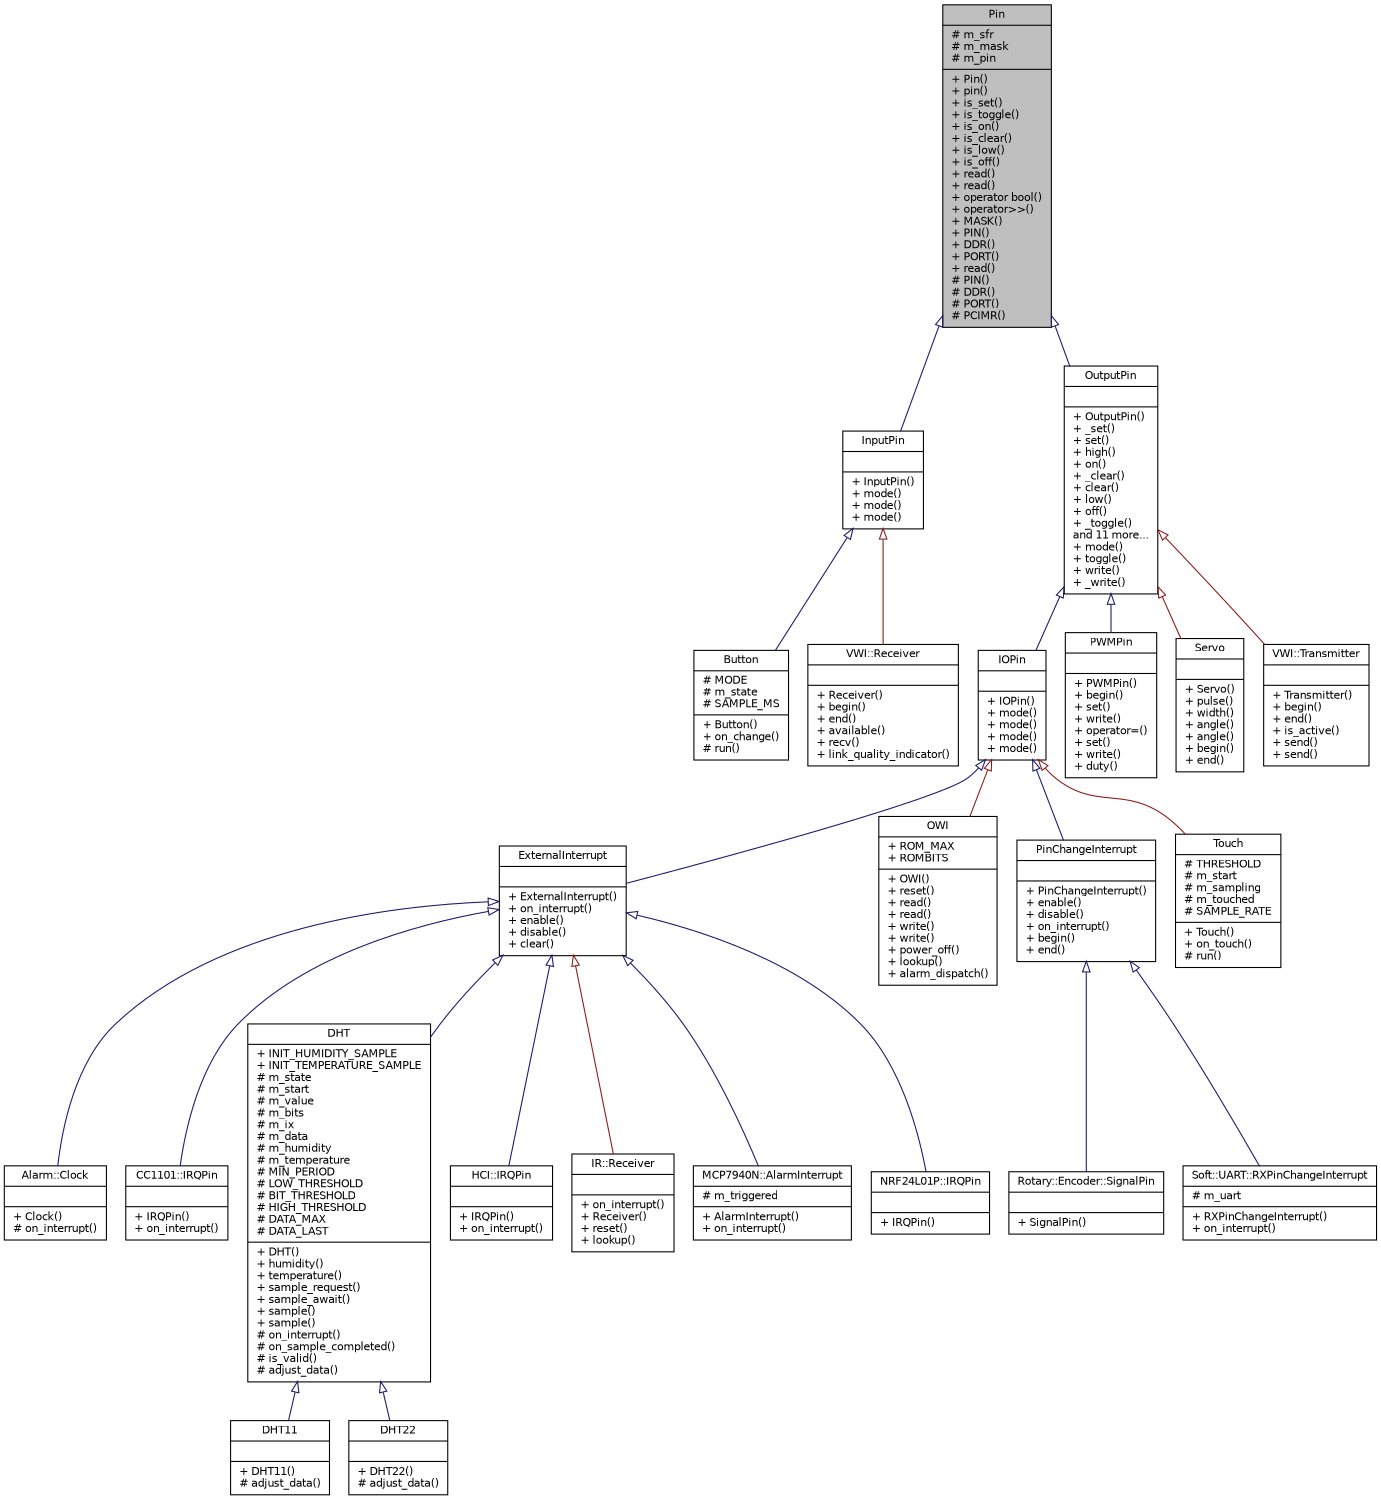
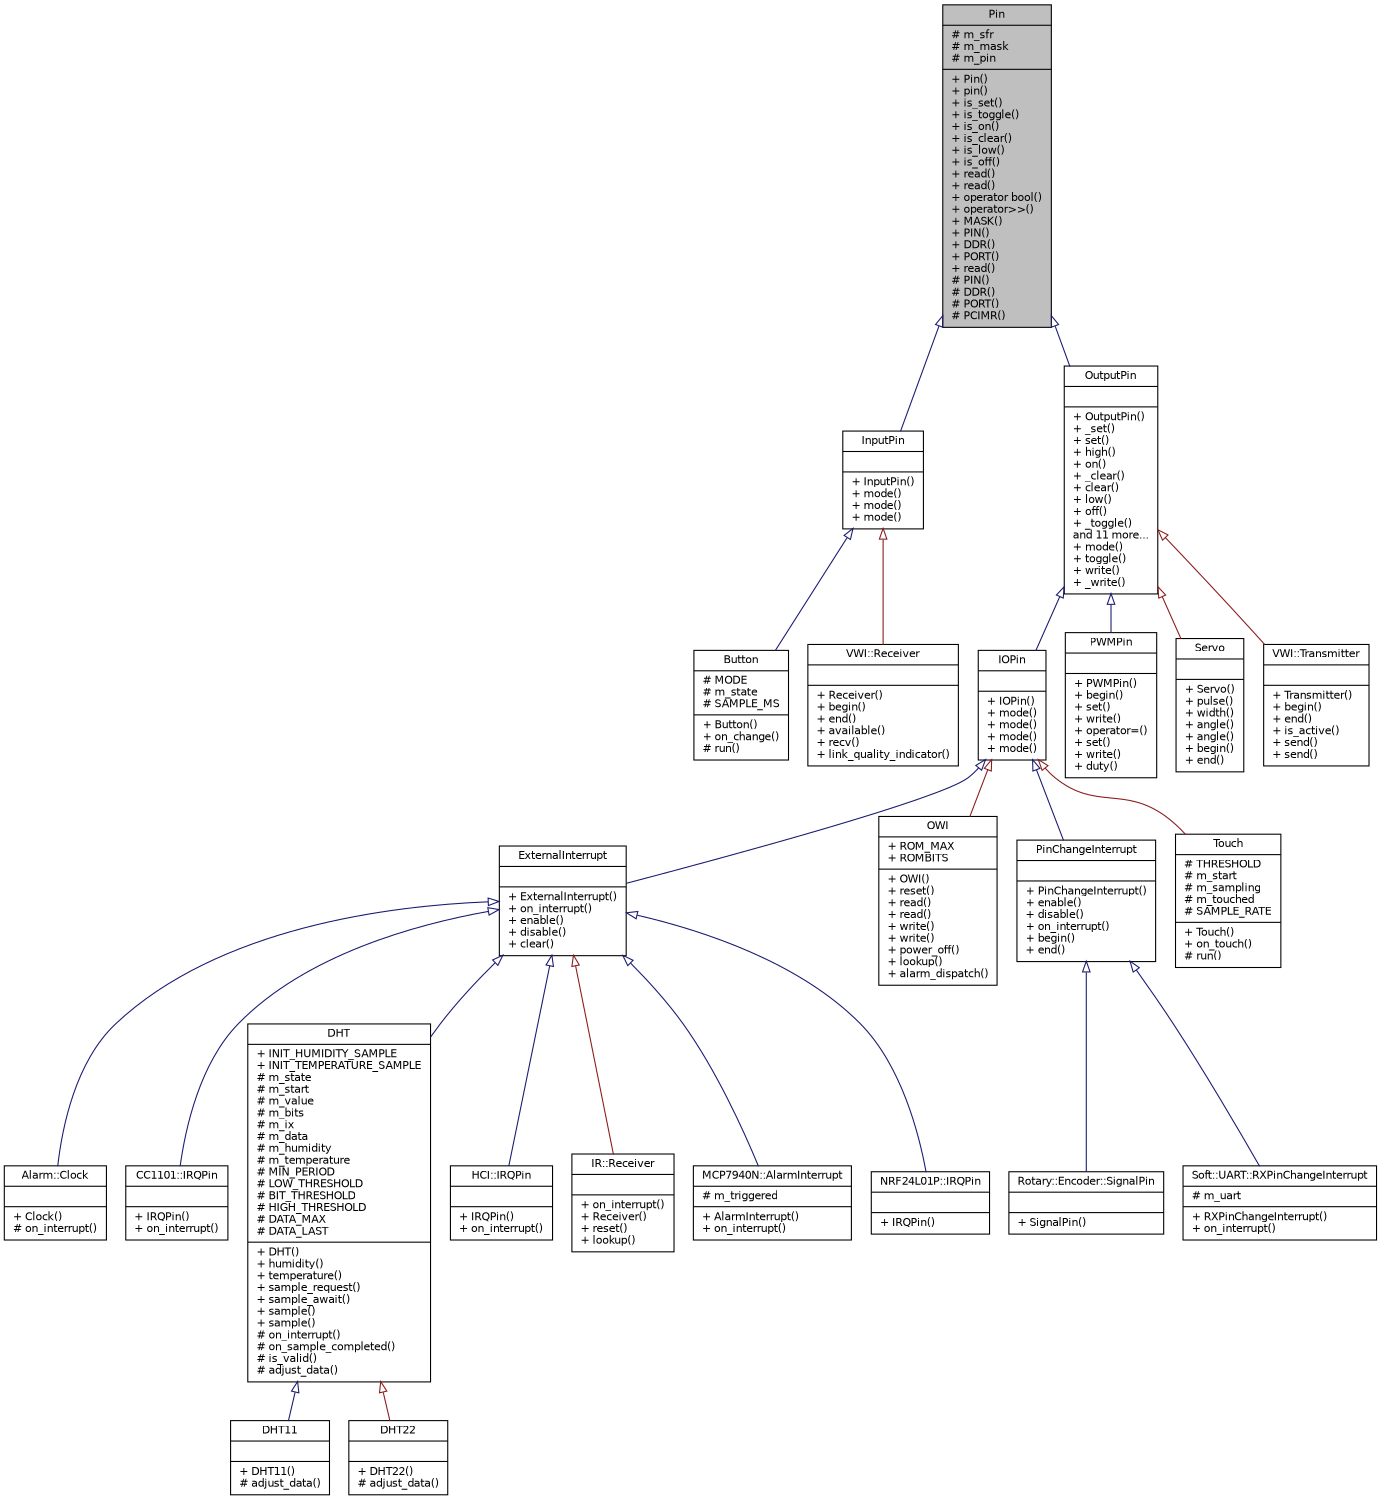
(387, 1407) -> (387, 1407)
